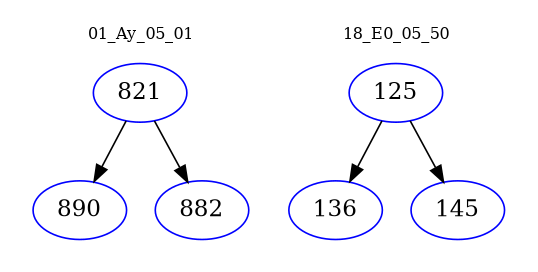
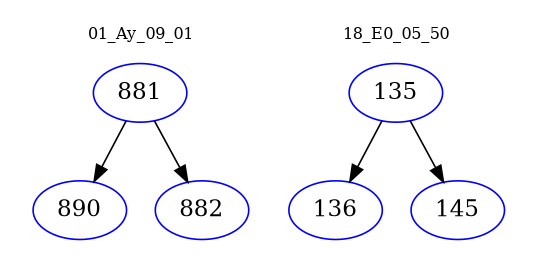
(141, 35) -> (141, 35)
(140, 93) -> (140, 93)
(396, 93) -> (396, 93)
